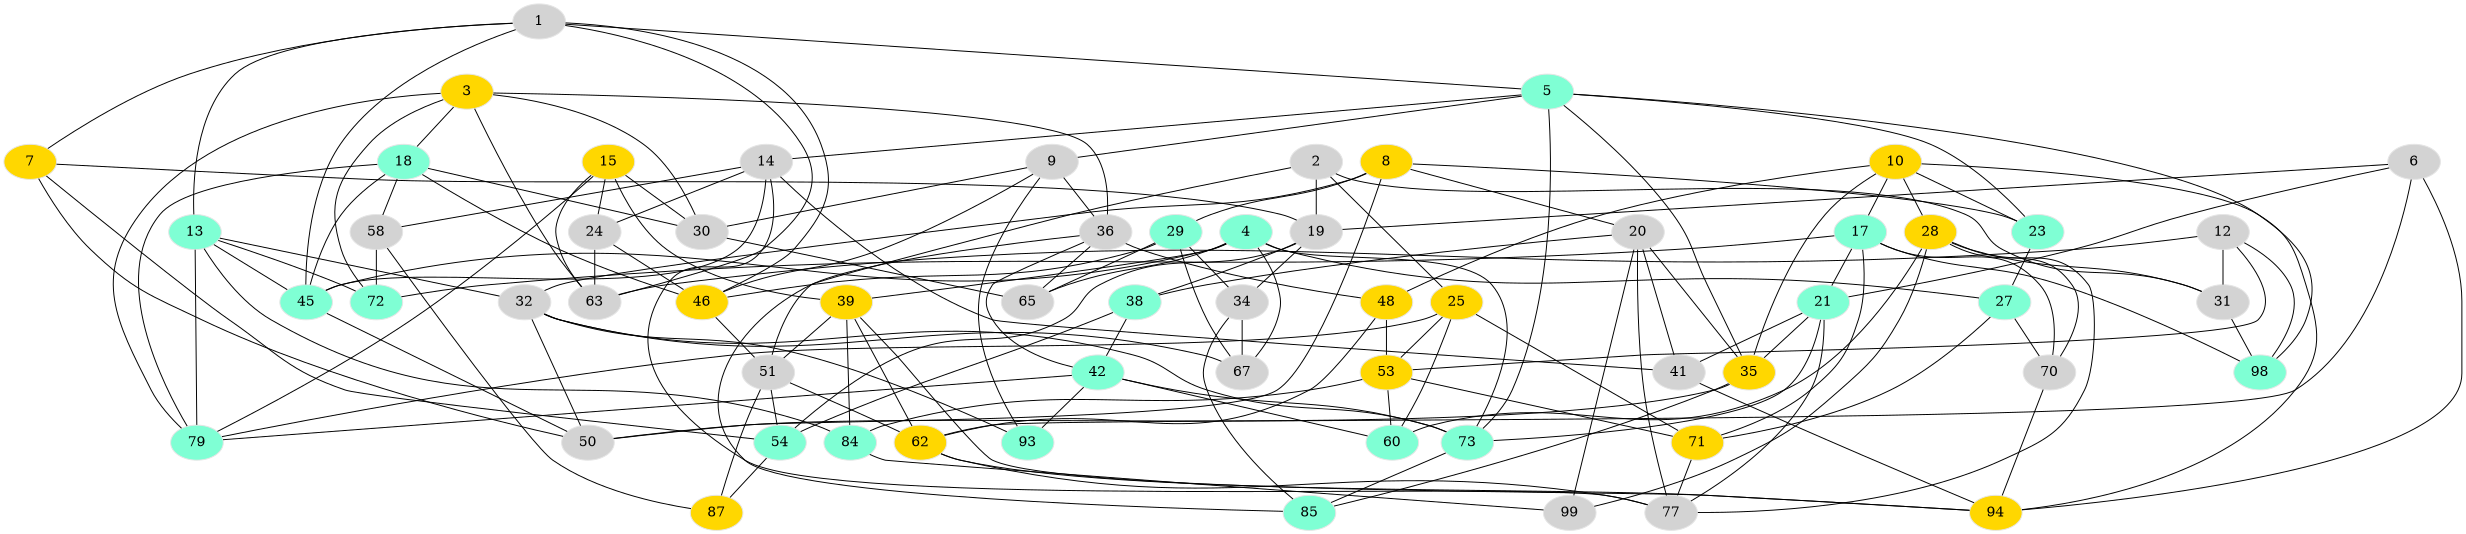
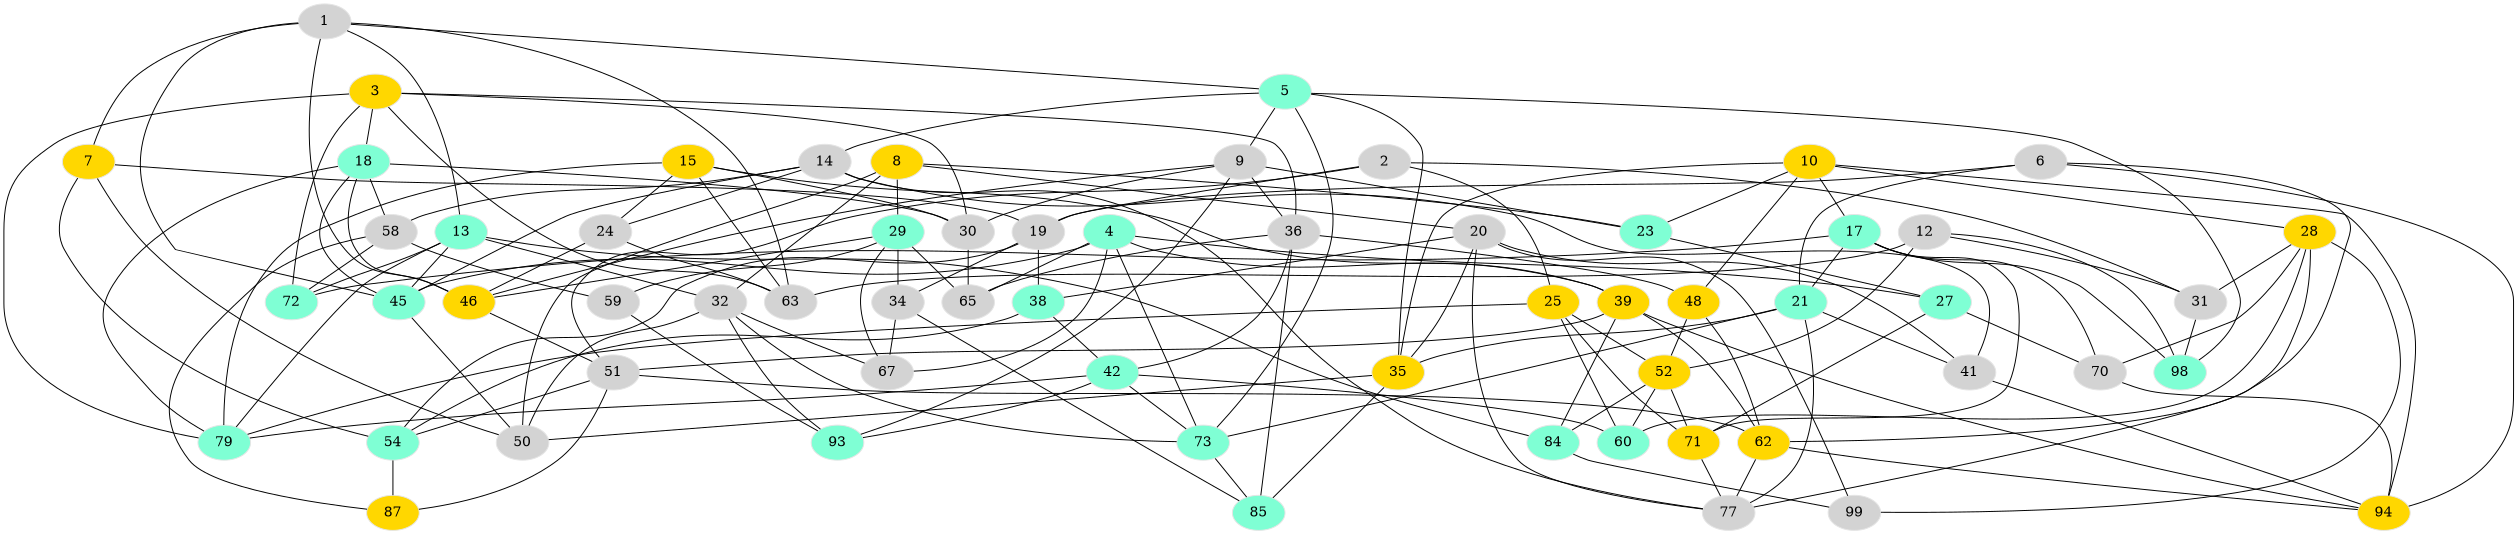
(1872, 128) -> (1443, 197)
none -> (613, 302)
(1386, 372) -> (1664, 372)
